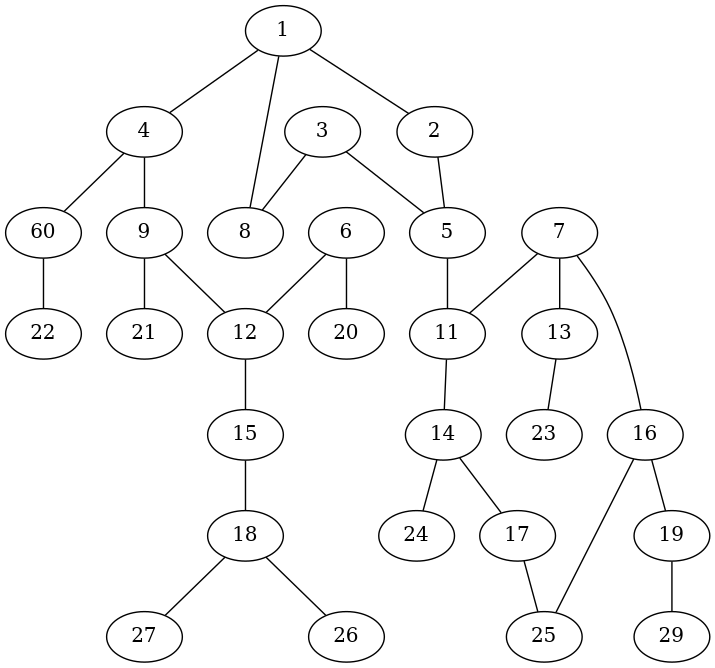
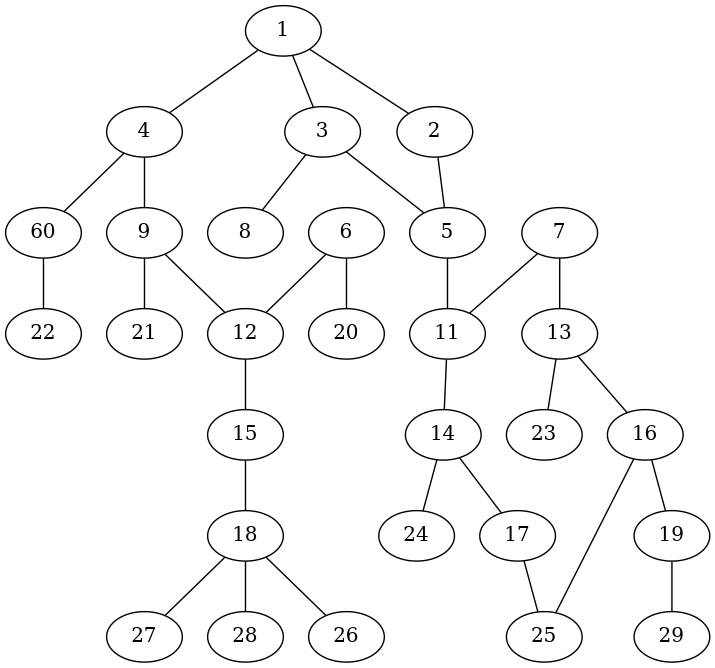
(264, 132) -> (303, 81)
(619, 329) -> (603, 384)
none -> (245, 637)
